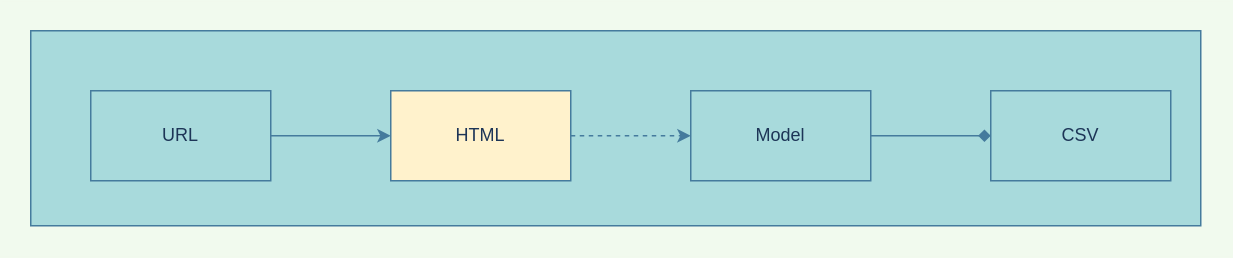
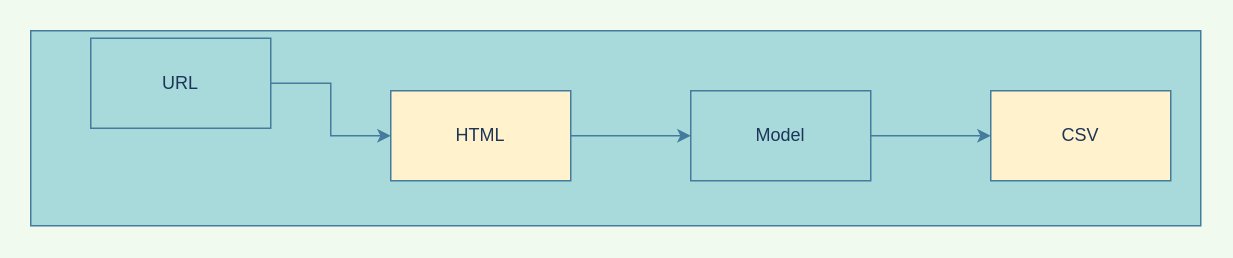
(181, 136) -> (181, 83)
(626, 136) -> (626, 136)
(978, 136) -> (979, 136)
(1081, 136) -> (1081, 136)
